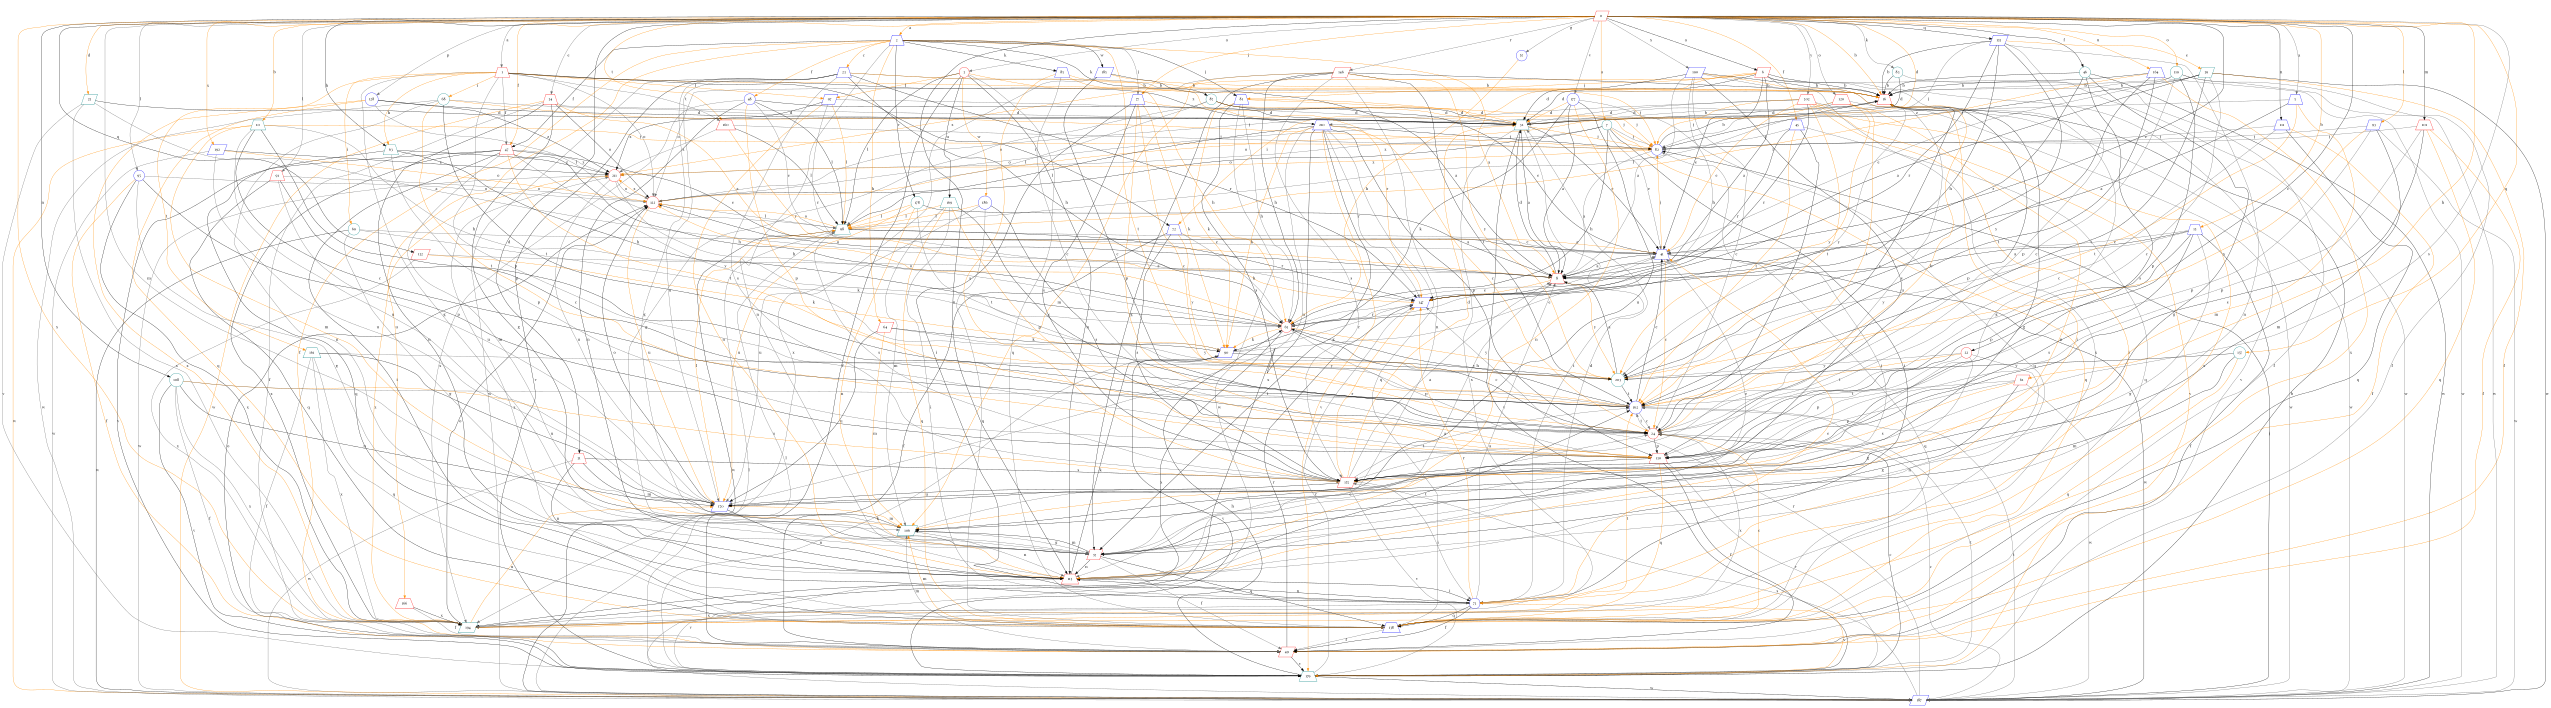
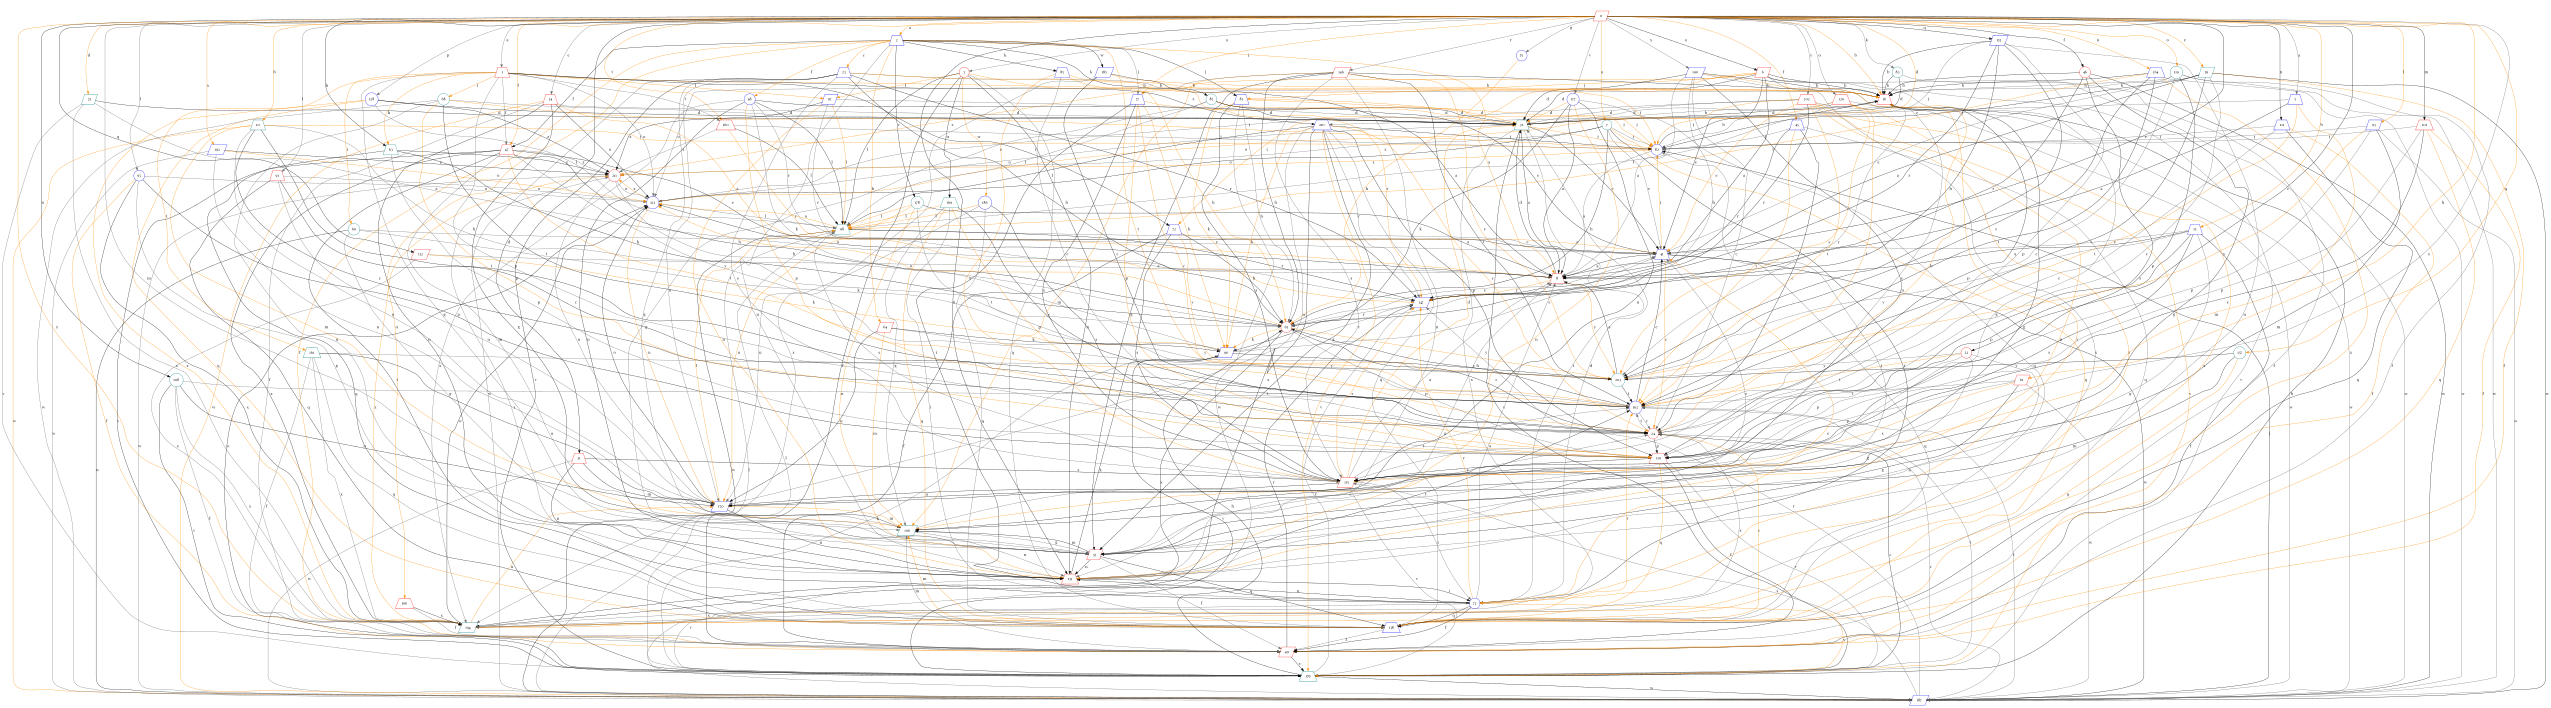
(2104, 46) -> (2033, 26)
(2085, 72) -> (2085, 72)
(653, 203) -> (653, 203)
(1232, 266) -> (1232, 266)
none -> (981, 280)
(1857, 290) -> none
(1369, 314) -> (1339, 317)
(896, 366) -> (896, 366)
(759, 437) -> none
(1070, 579) -> (1070, 579)
